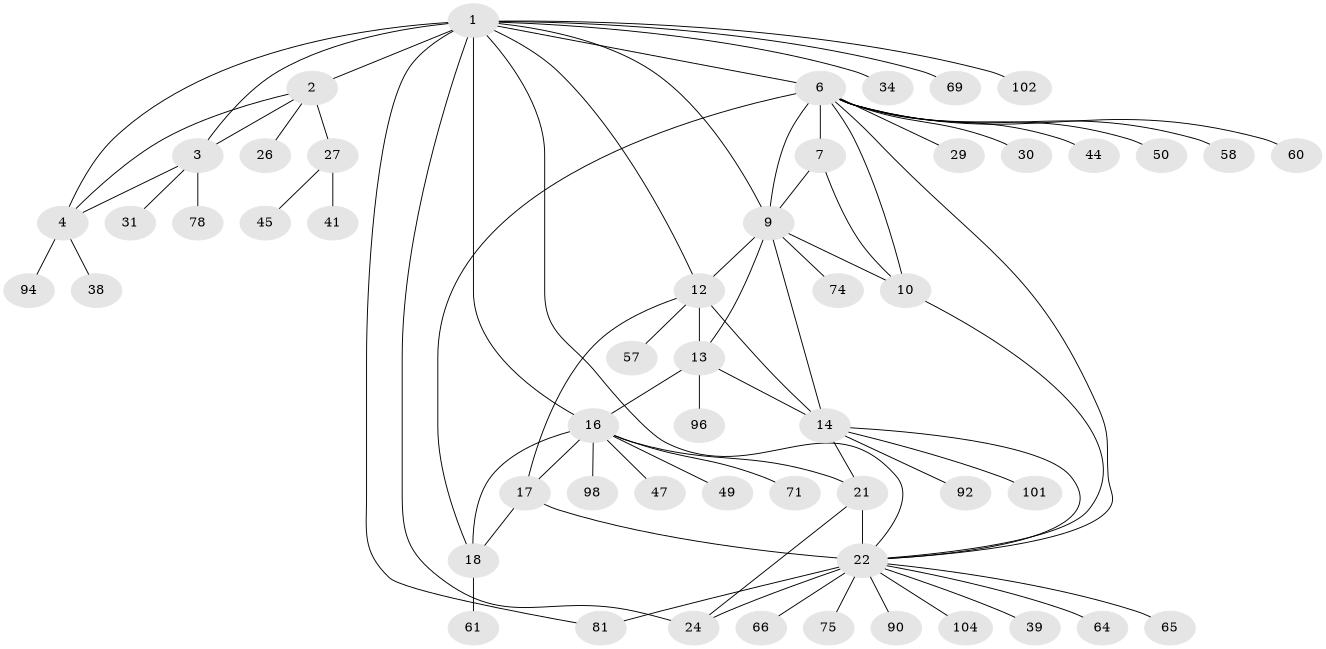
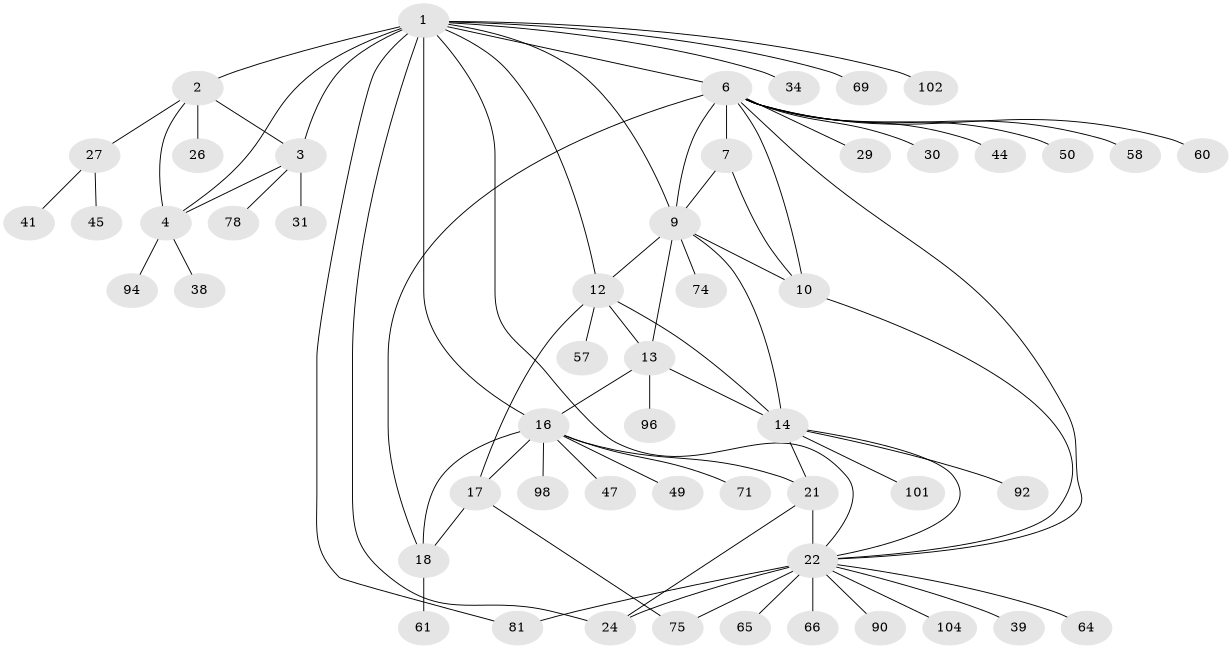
(689, 540) -> (577, 561)
